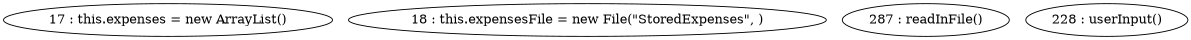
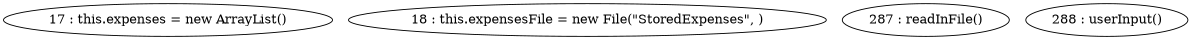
(1107, 20) -> (1107, 20)
